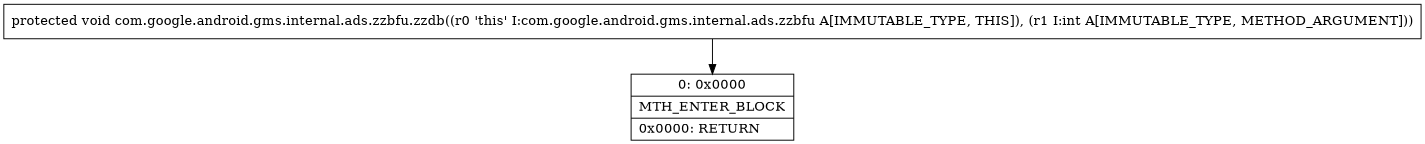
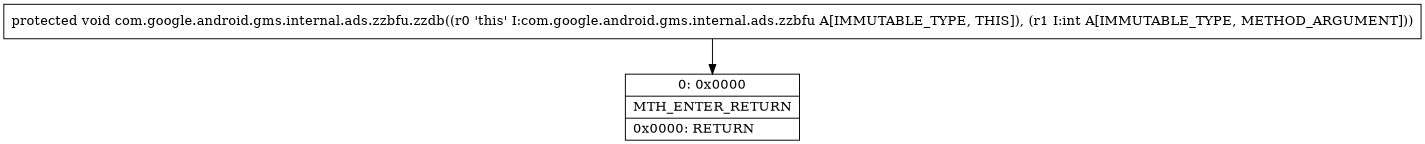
(712, 107) -> (712, 107)
